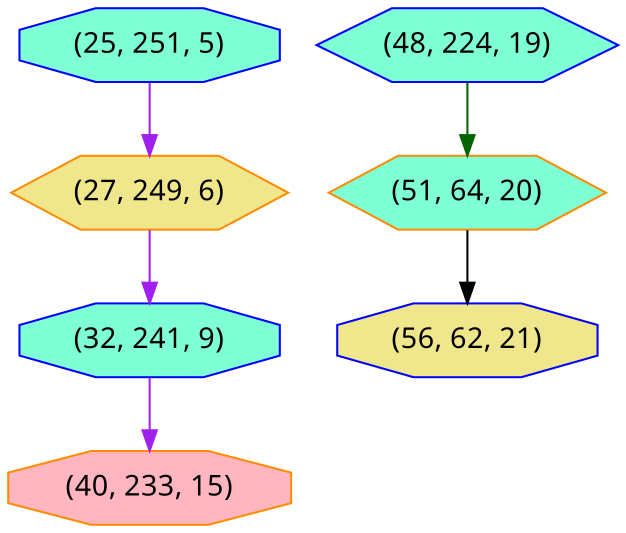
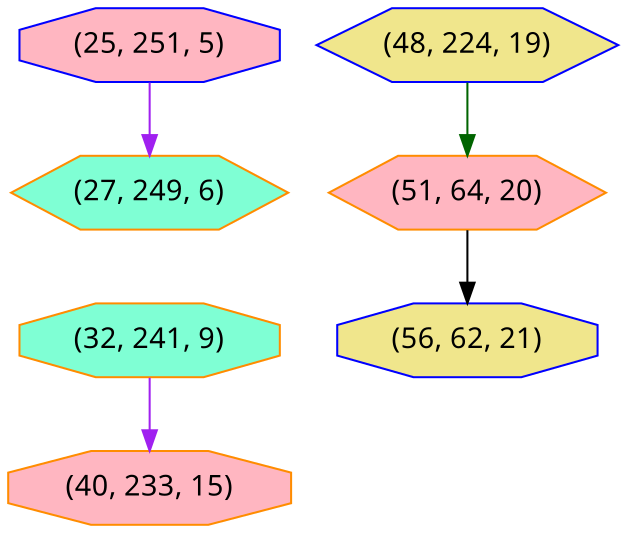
(150, 45) -> (150, 45)
(467, 45) -> (467, 45)
(150, 193) -> (150, 193)
(467, 193) -> (467, 193)
(150, 256) -> none
(150, 340) -> (150, 340)
